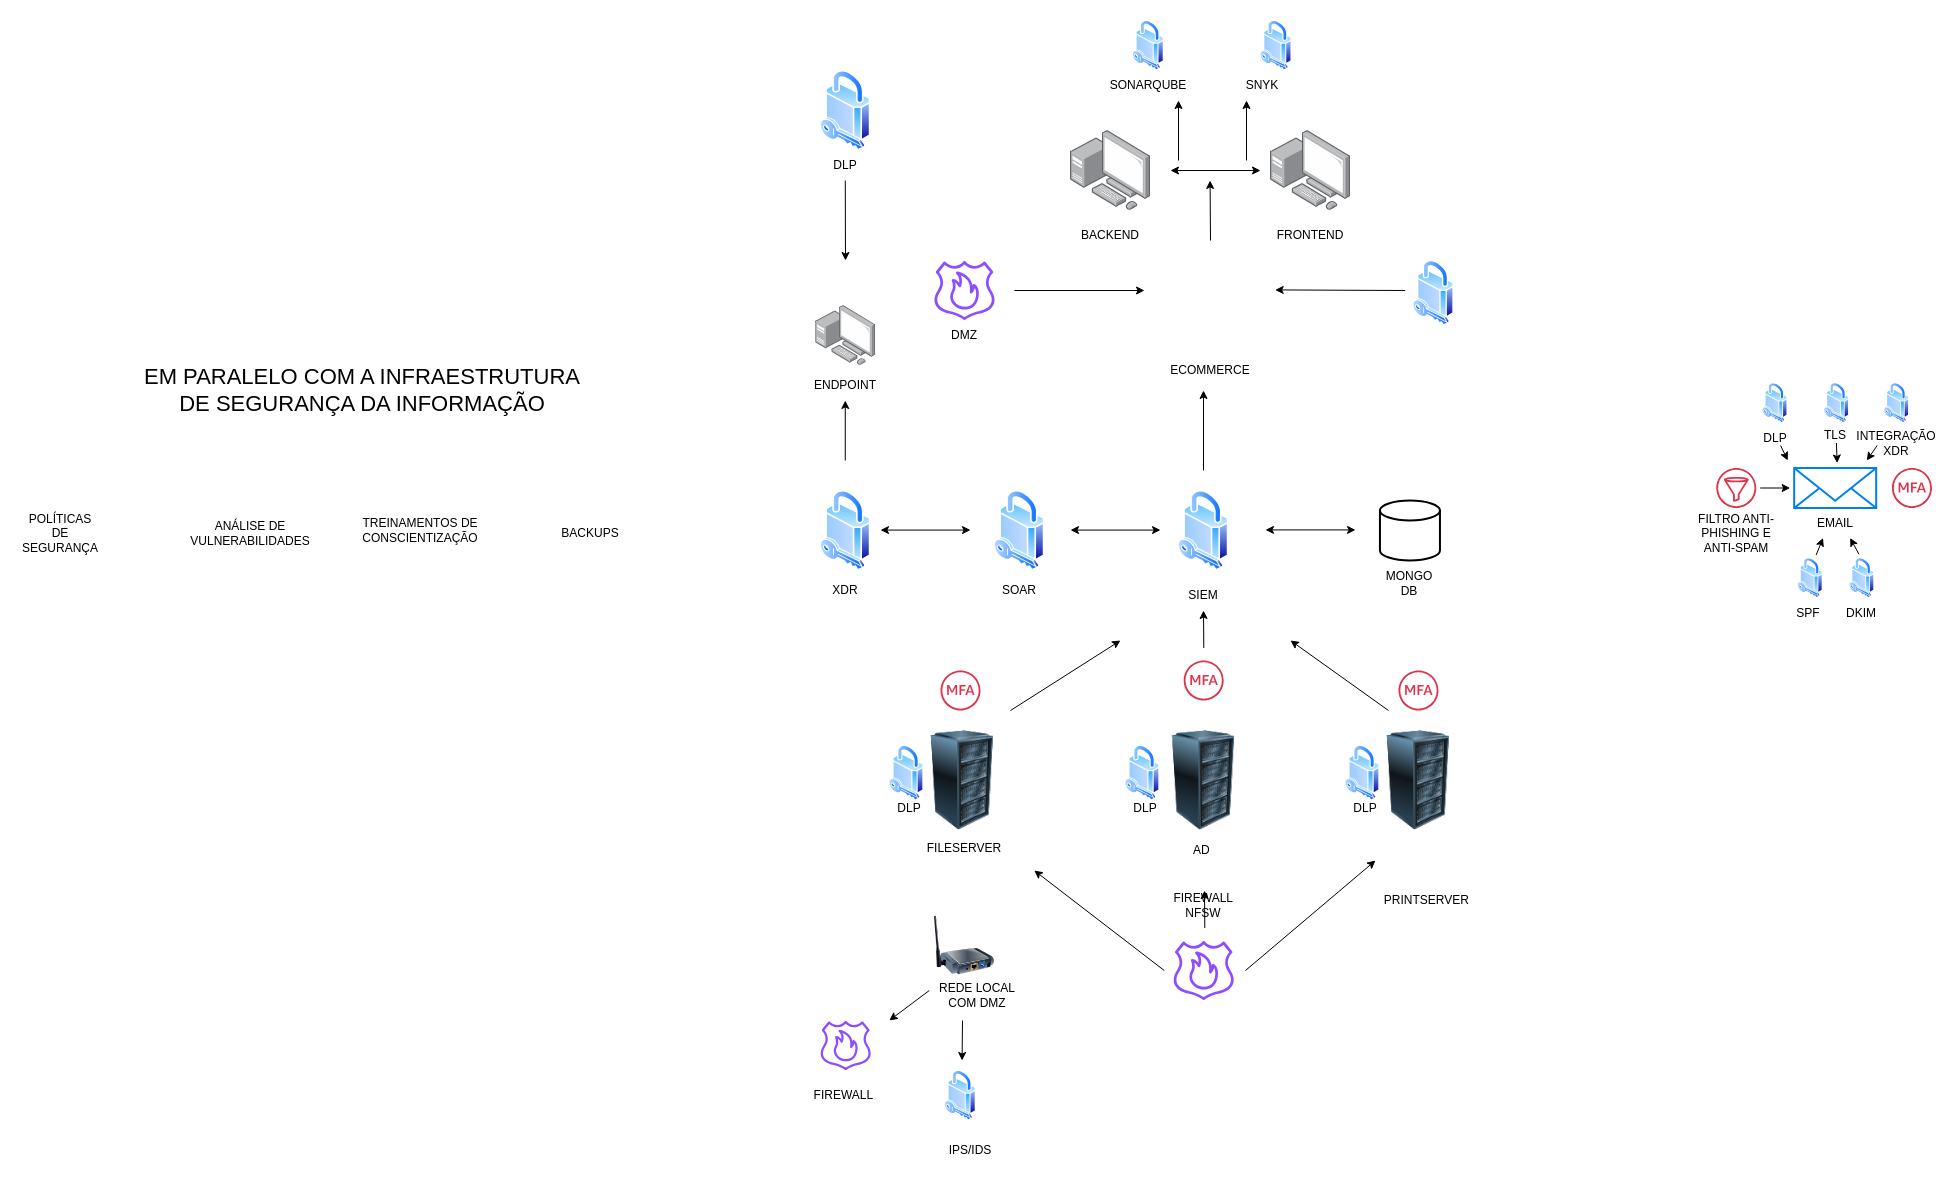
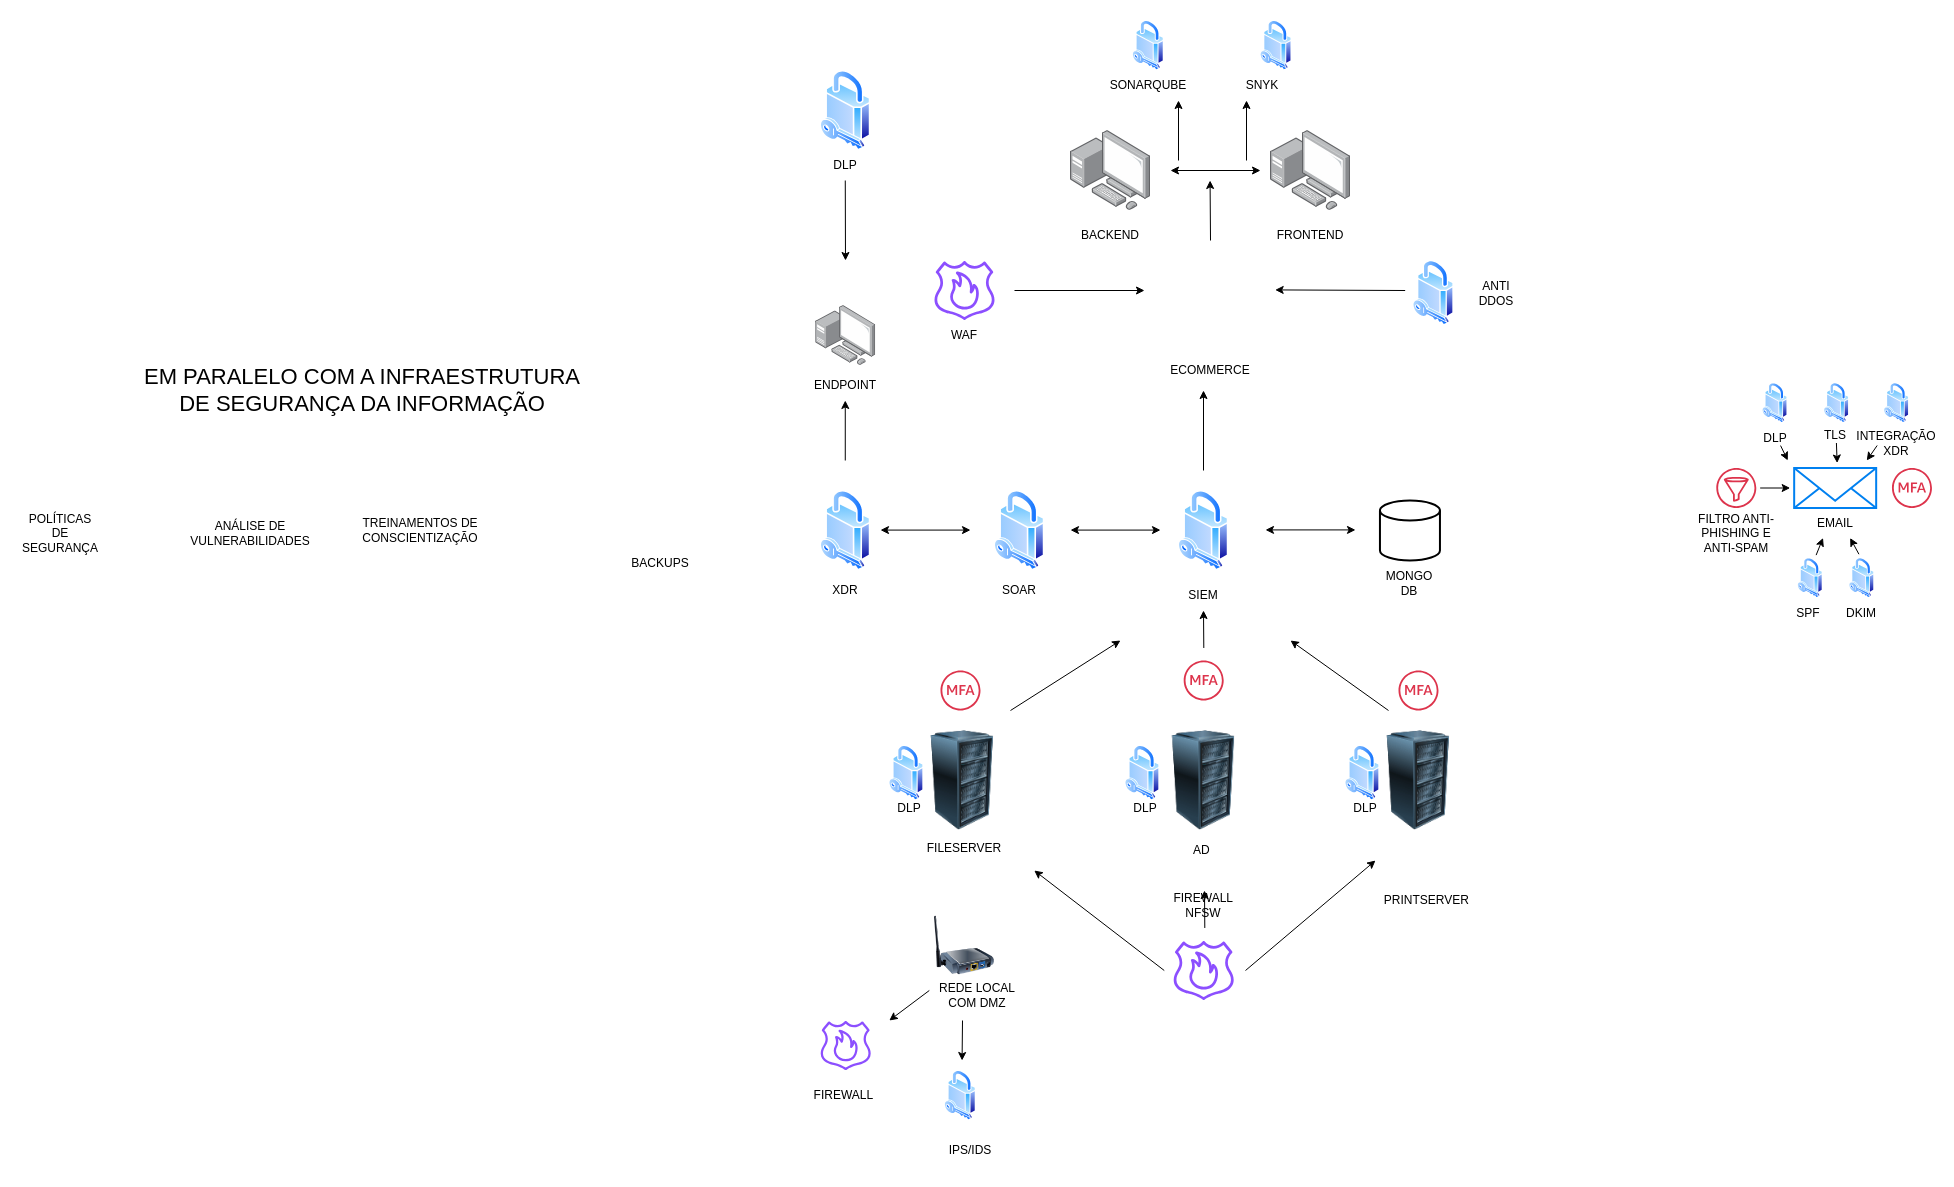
none -> (1497, 293)
(965, 336) -> (965, 336)
(591, 533) -> (661, 563)
